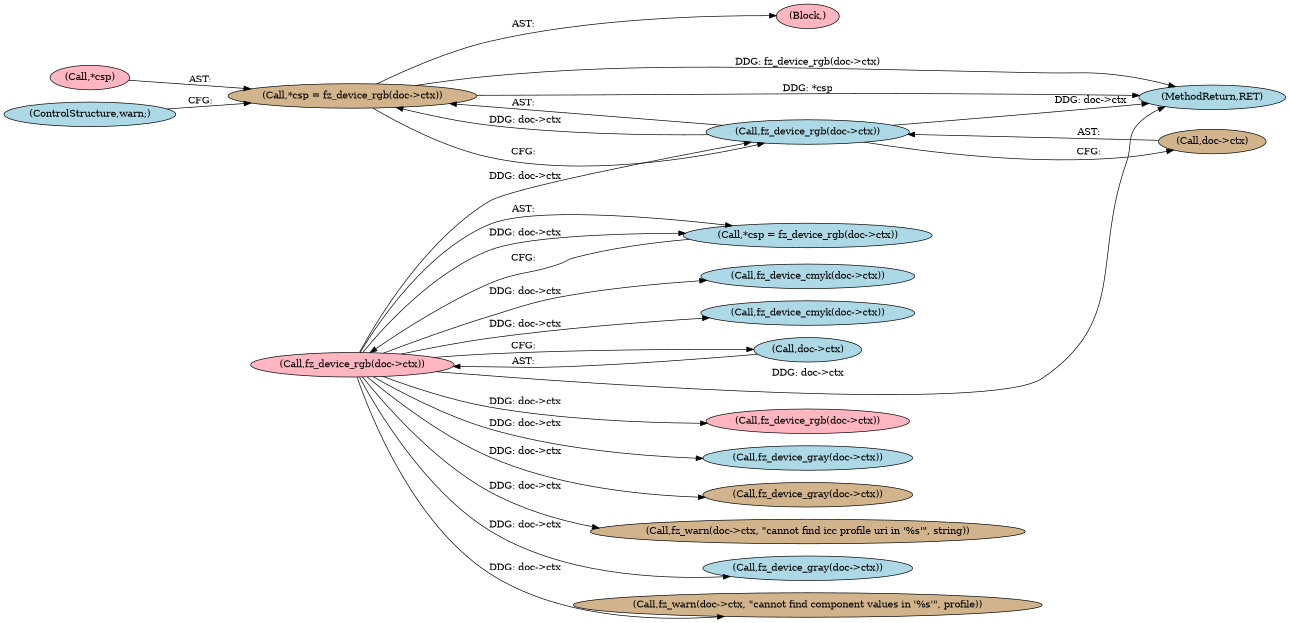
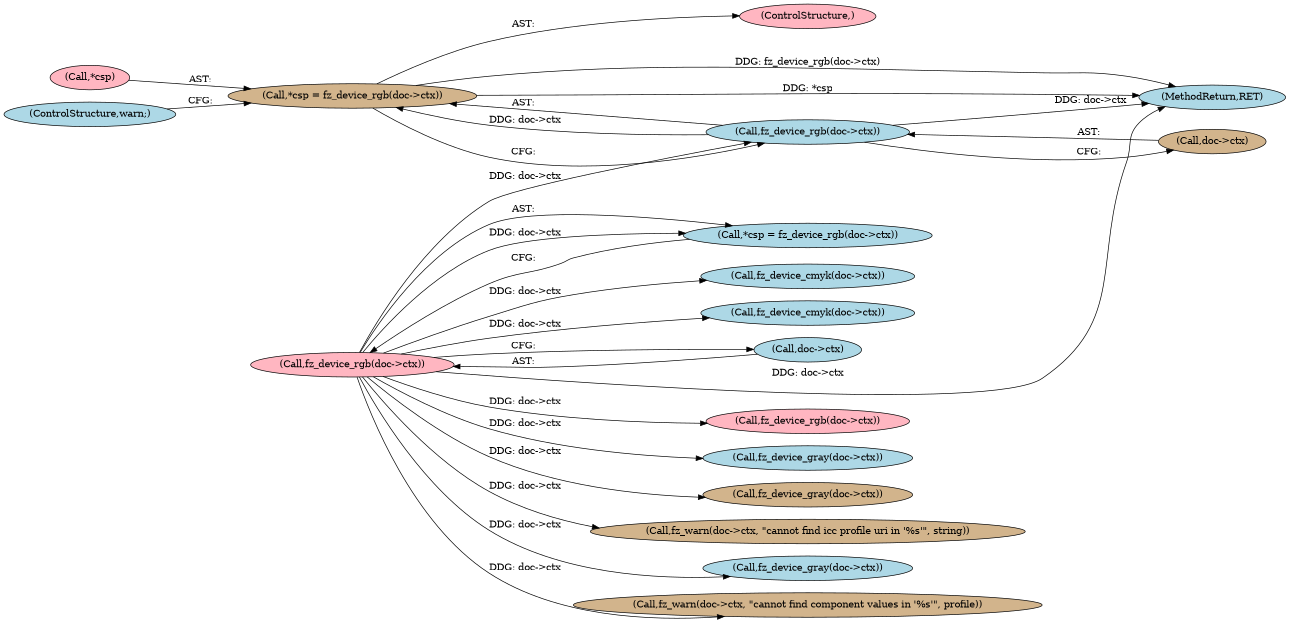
(808, 16) -> (808, 16)
